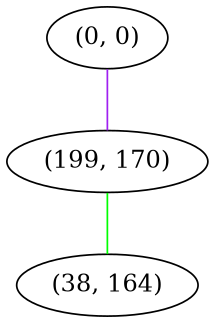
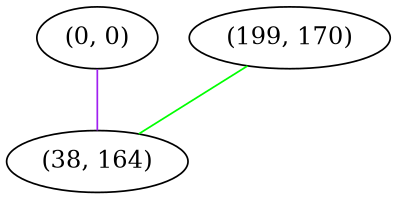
(107, 100) -> (97, 100)
